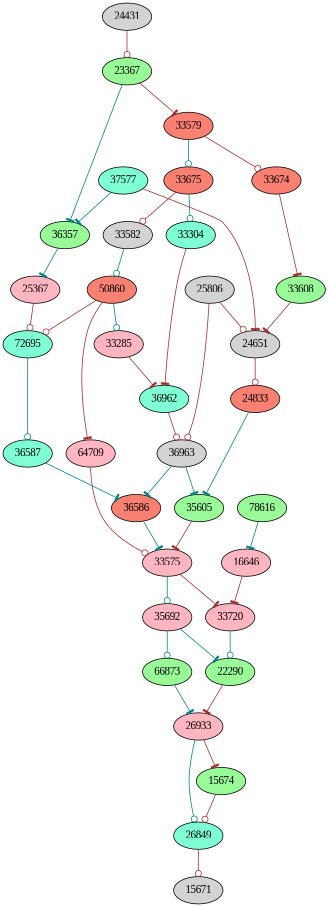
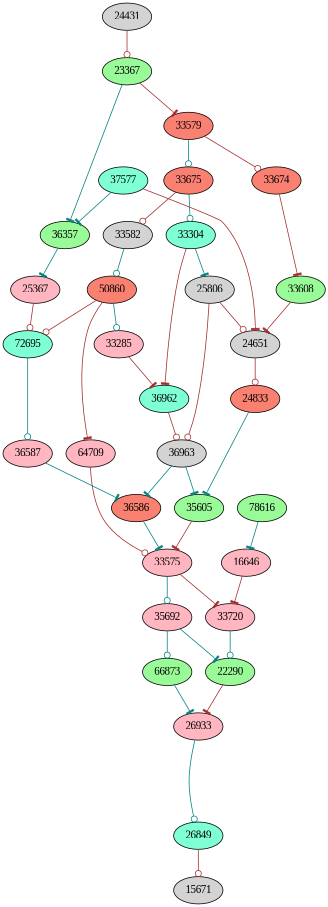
none -> (200, 261)
(28, 453) -> (28, 453)
(221, 781) -> none
